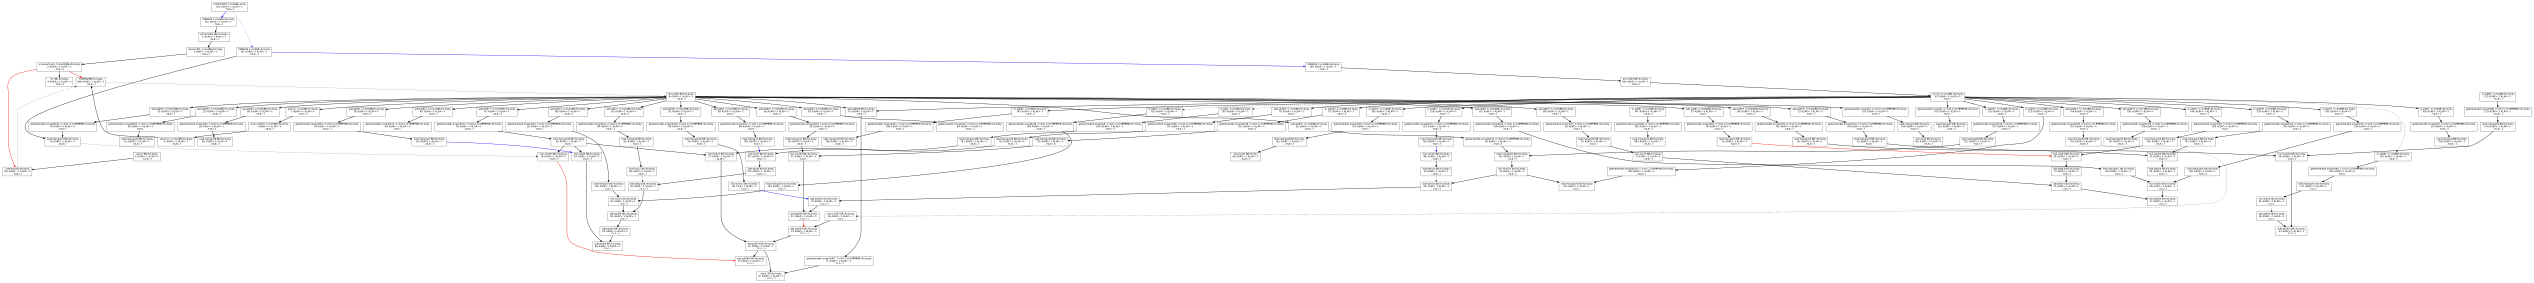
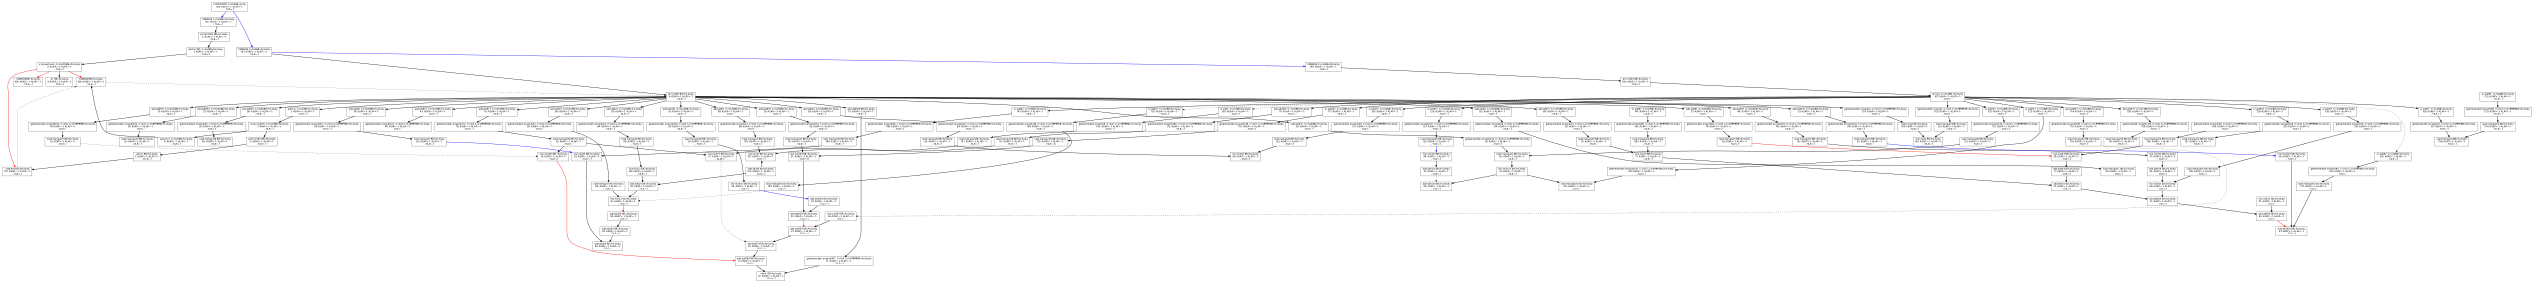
(243, 28) -> (243, 28)
none -> (28, 82)
(116, 88) -> (468, 74)
(1247, 103) -> none
(2204, 112) -> none
(1914, 127) -> (1914, 127)
none -> (1940, 134)
none -> (262, 142)
none -> (937, 142)
(759, 148) -> (759, 148)
none -> (1648, 148)
(577, 149) -> (712, 152)
(2181, 149) -> none
(2404, 150) -> (2476, 134)
(2080, 151) -> (2080, 151)
(804, 157) -> (804, 157)
(1245, 157) -> (1245, 157)
(760, 163) -> (762, 165)
(642, 178) -> (642, 178)
(2140, 179) -> (2162, 178)
(744, 186) -> (744, 186)
(1131, 194) -> none
(2294, 194) -> (2303, 208)
(702, 197) -> (702, 197)
(642, 202) -> (634, 193)
(721, 207) -> (721, 207)
(623, 208) -> (623, 208)
(2272, 208) -> (2272, 208)
none -> (2216, 209)
(2281, 223) -> (2281, 223)
(769, 260) -> (760, 268)
